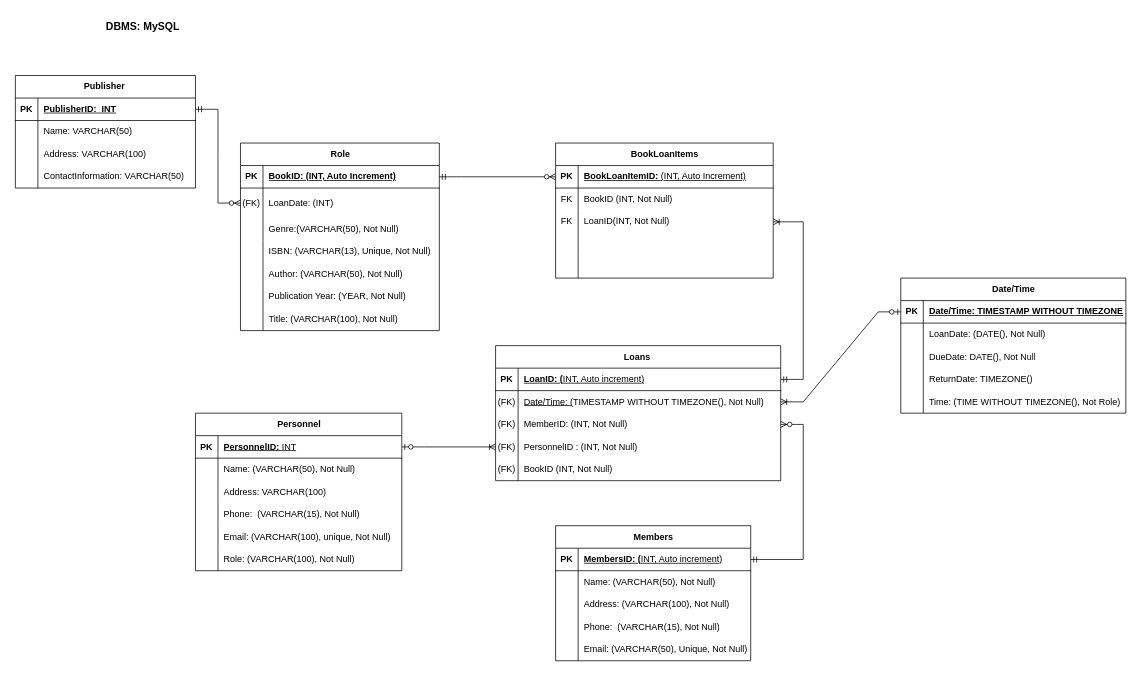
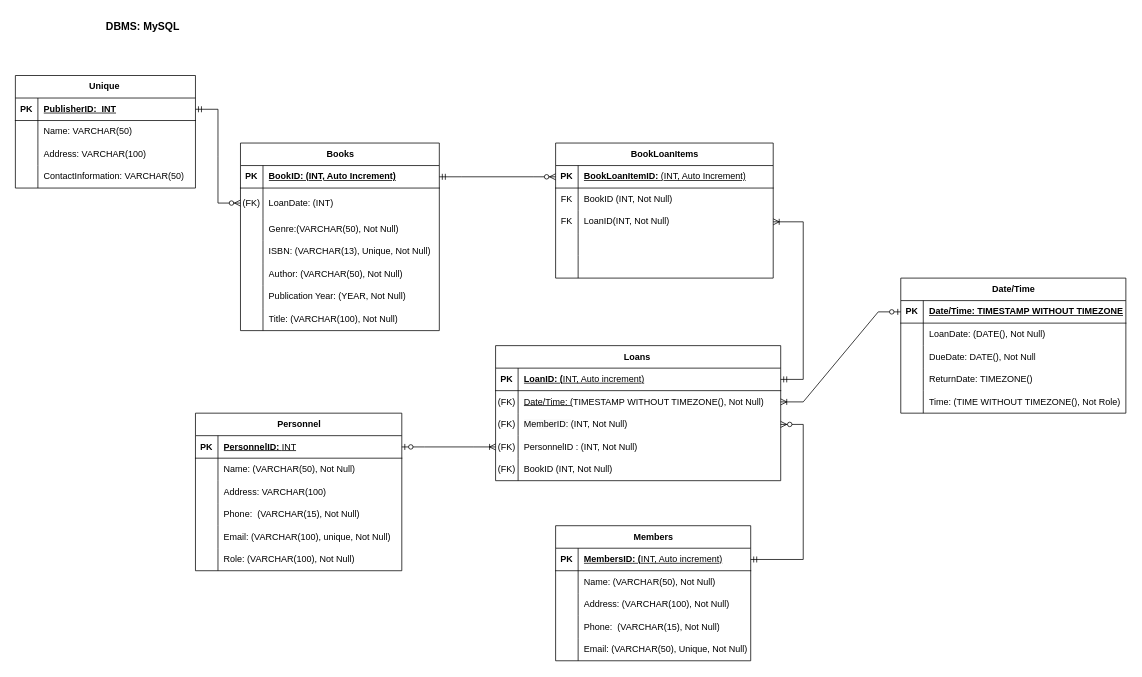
(106, 87) -> (106, 87)
(341, 154) -> (341, 154)
